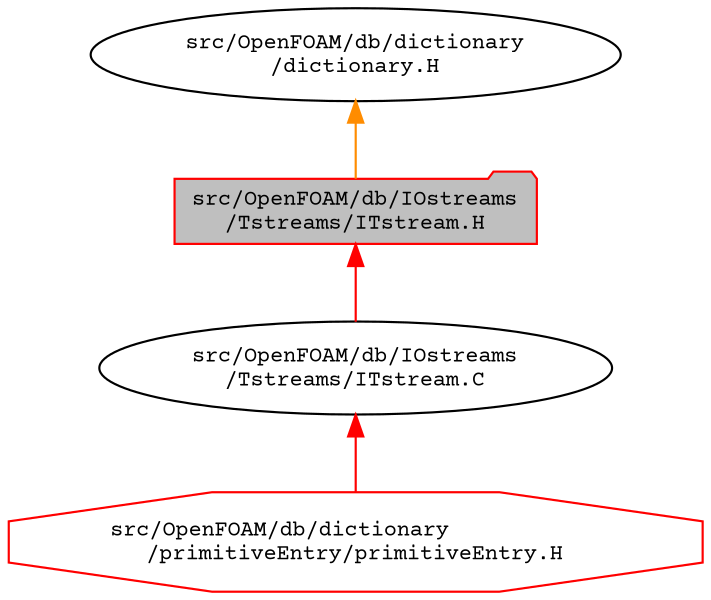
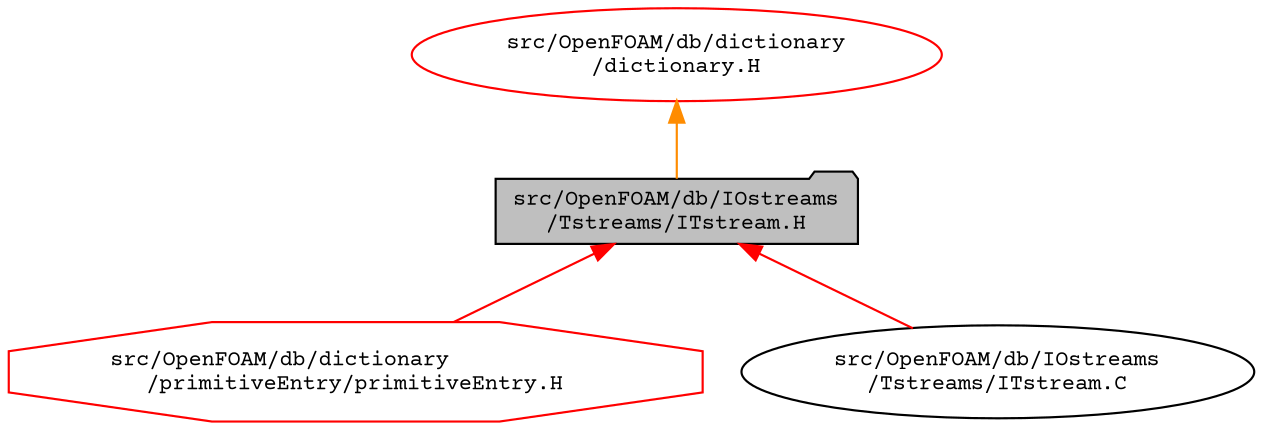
(356, 55) -> (677, 55)
(356, 211) -> (677, 211)
(356, 464) -> (524, 288)
